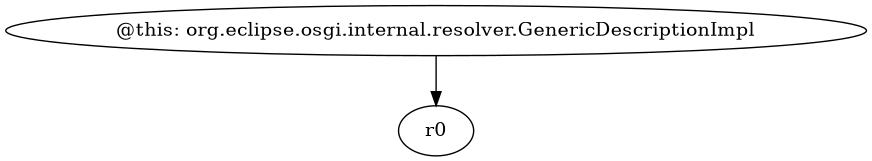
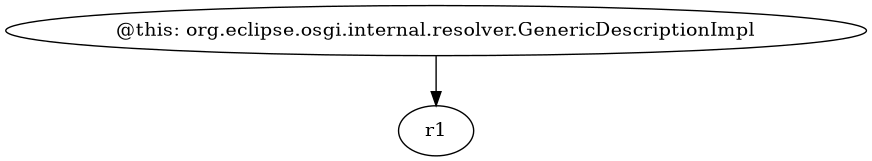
(436, 131) -> (436, 131)
